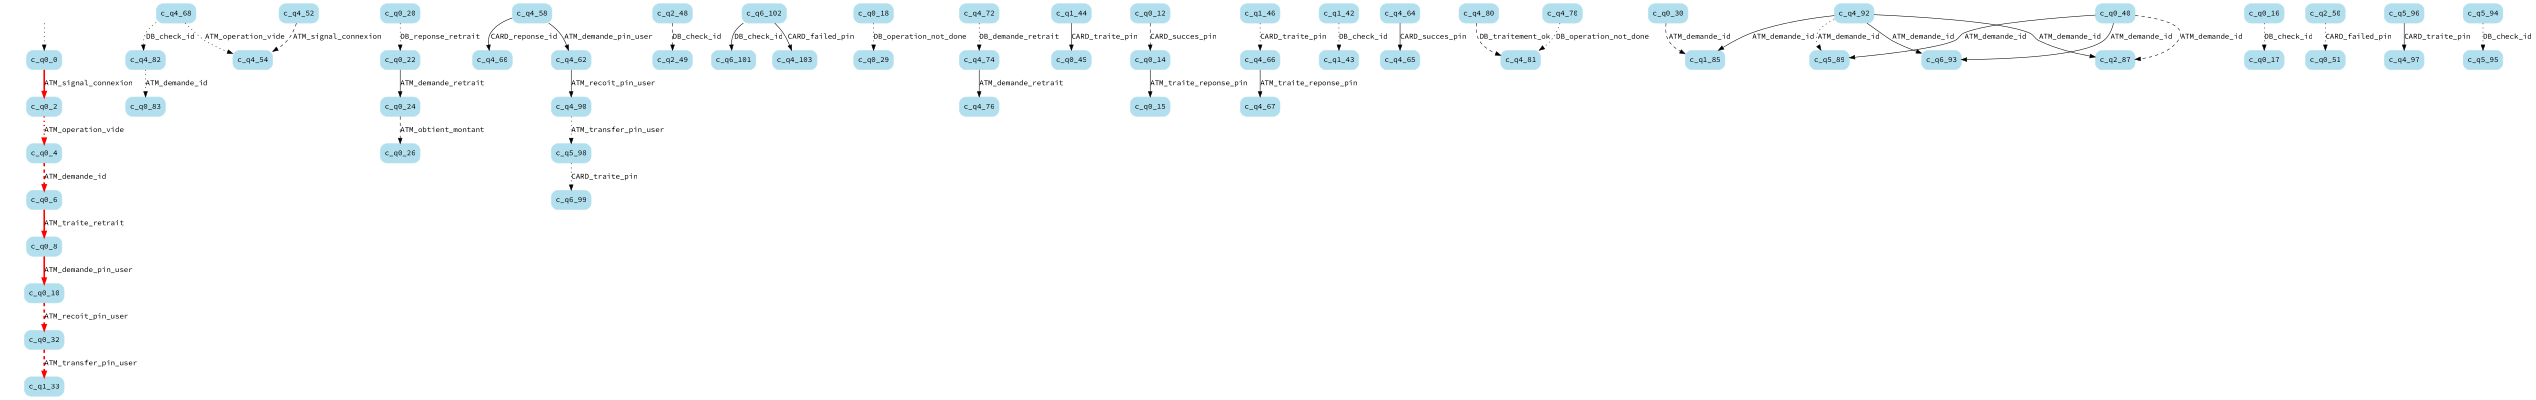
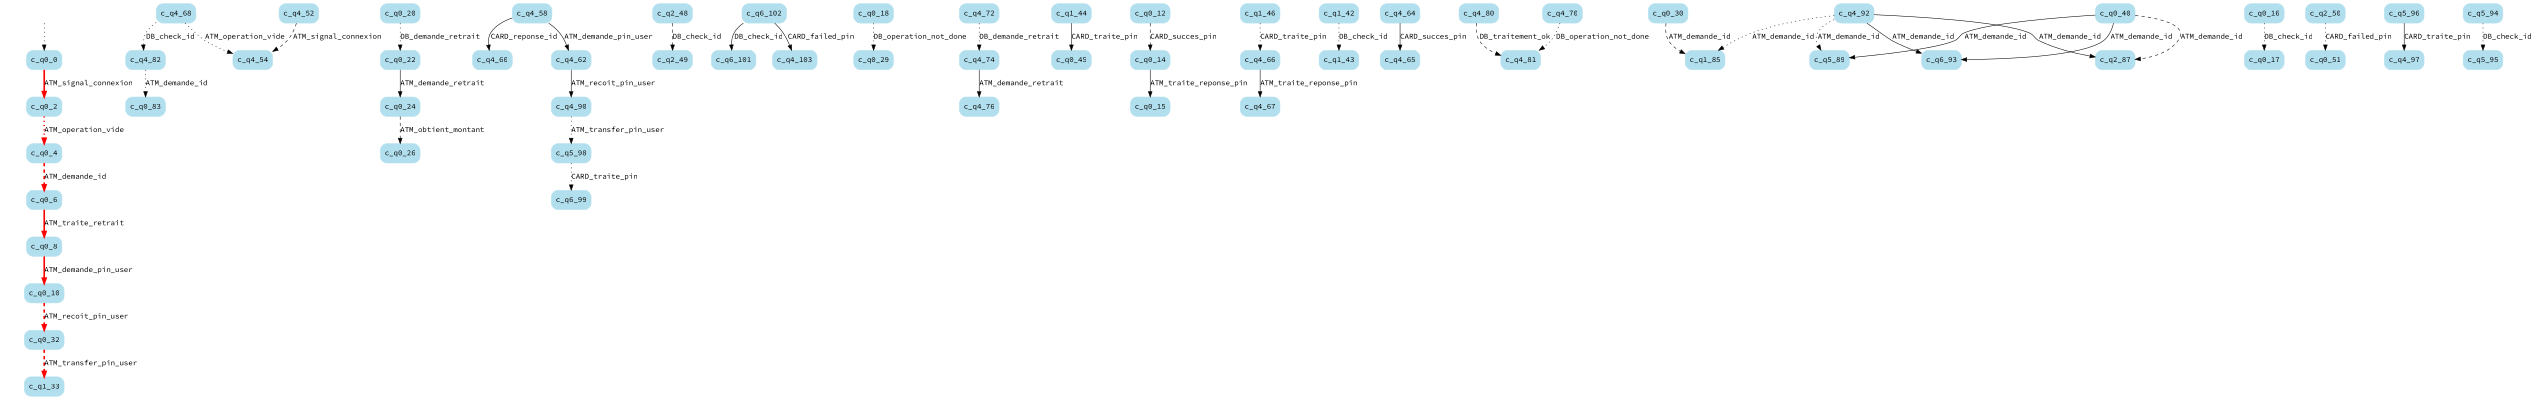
(1777, 25) -> (1777, 25)
(440, 37) -> (440, 37)
